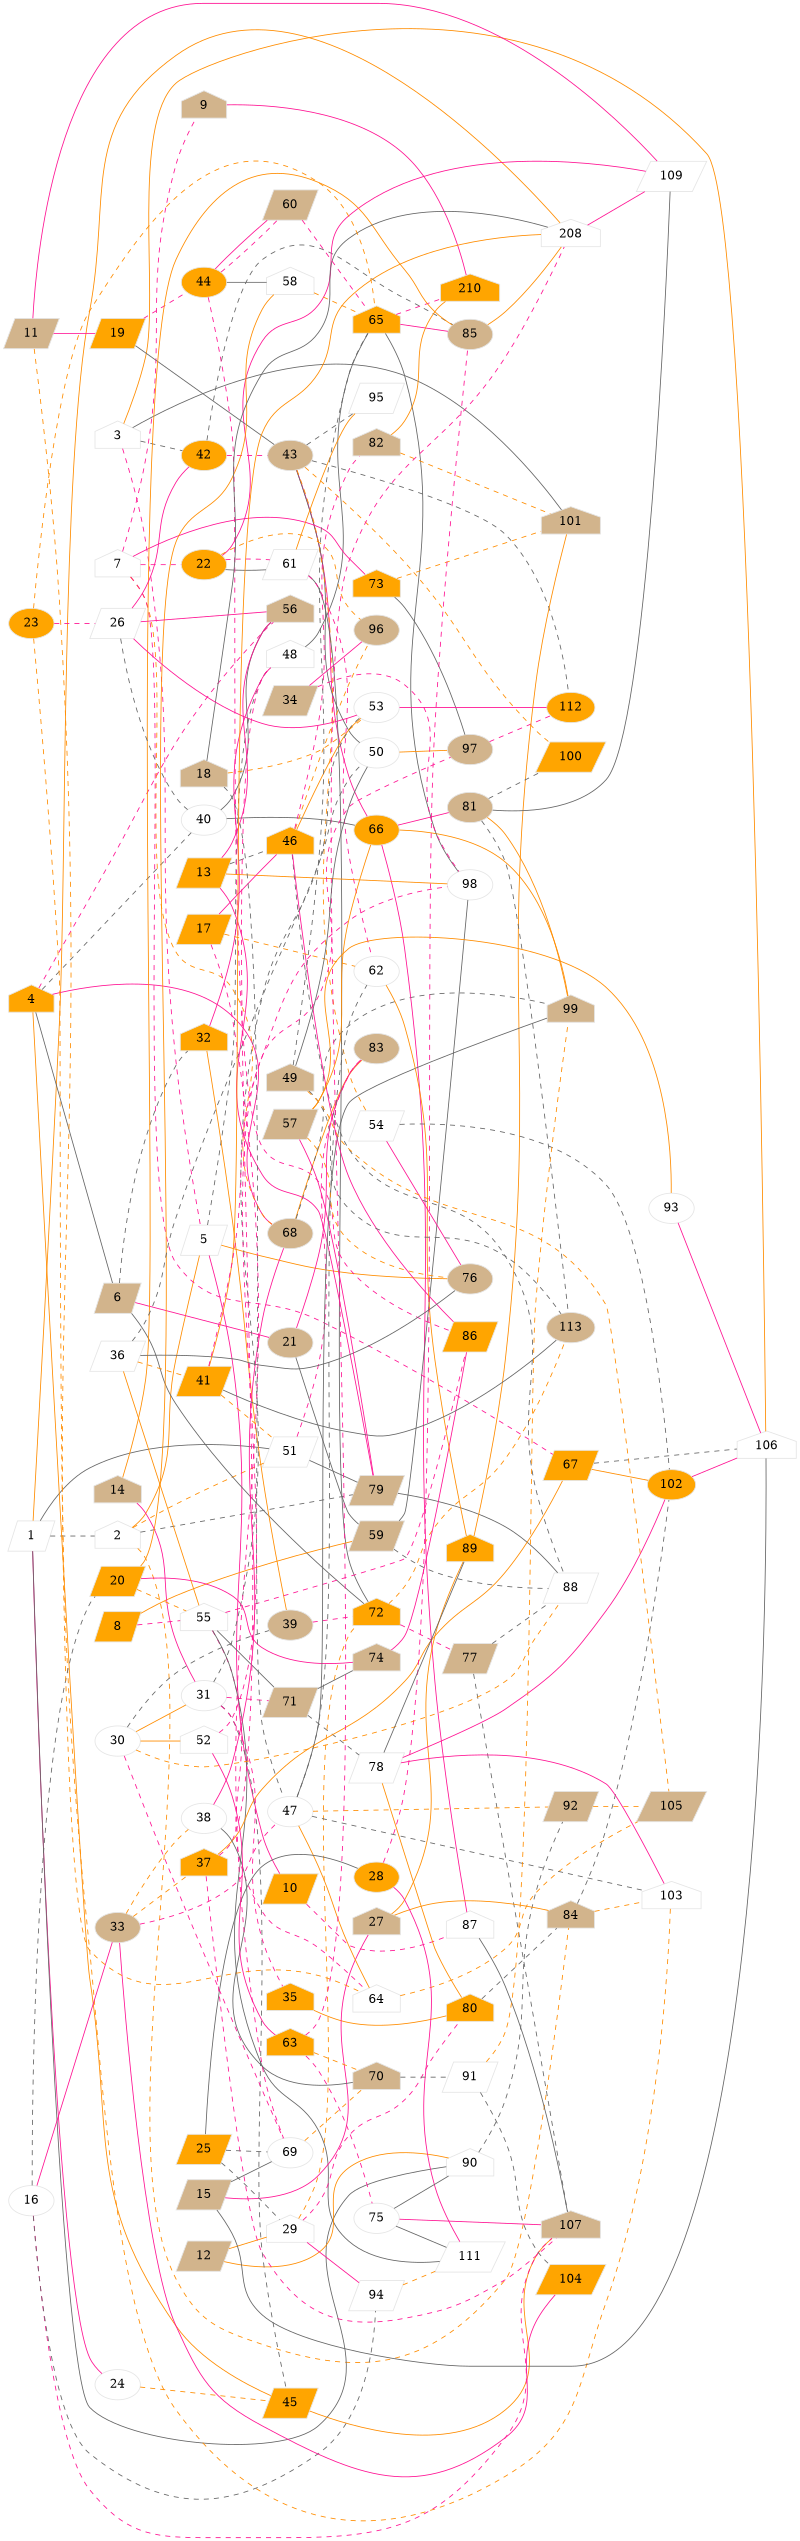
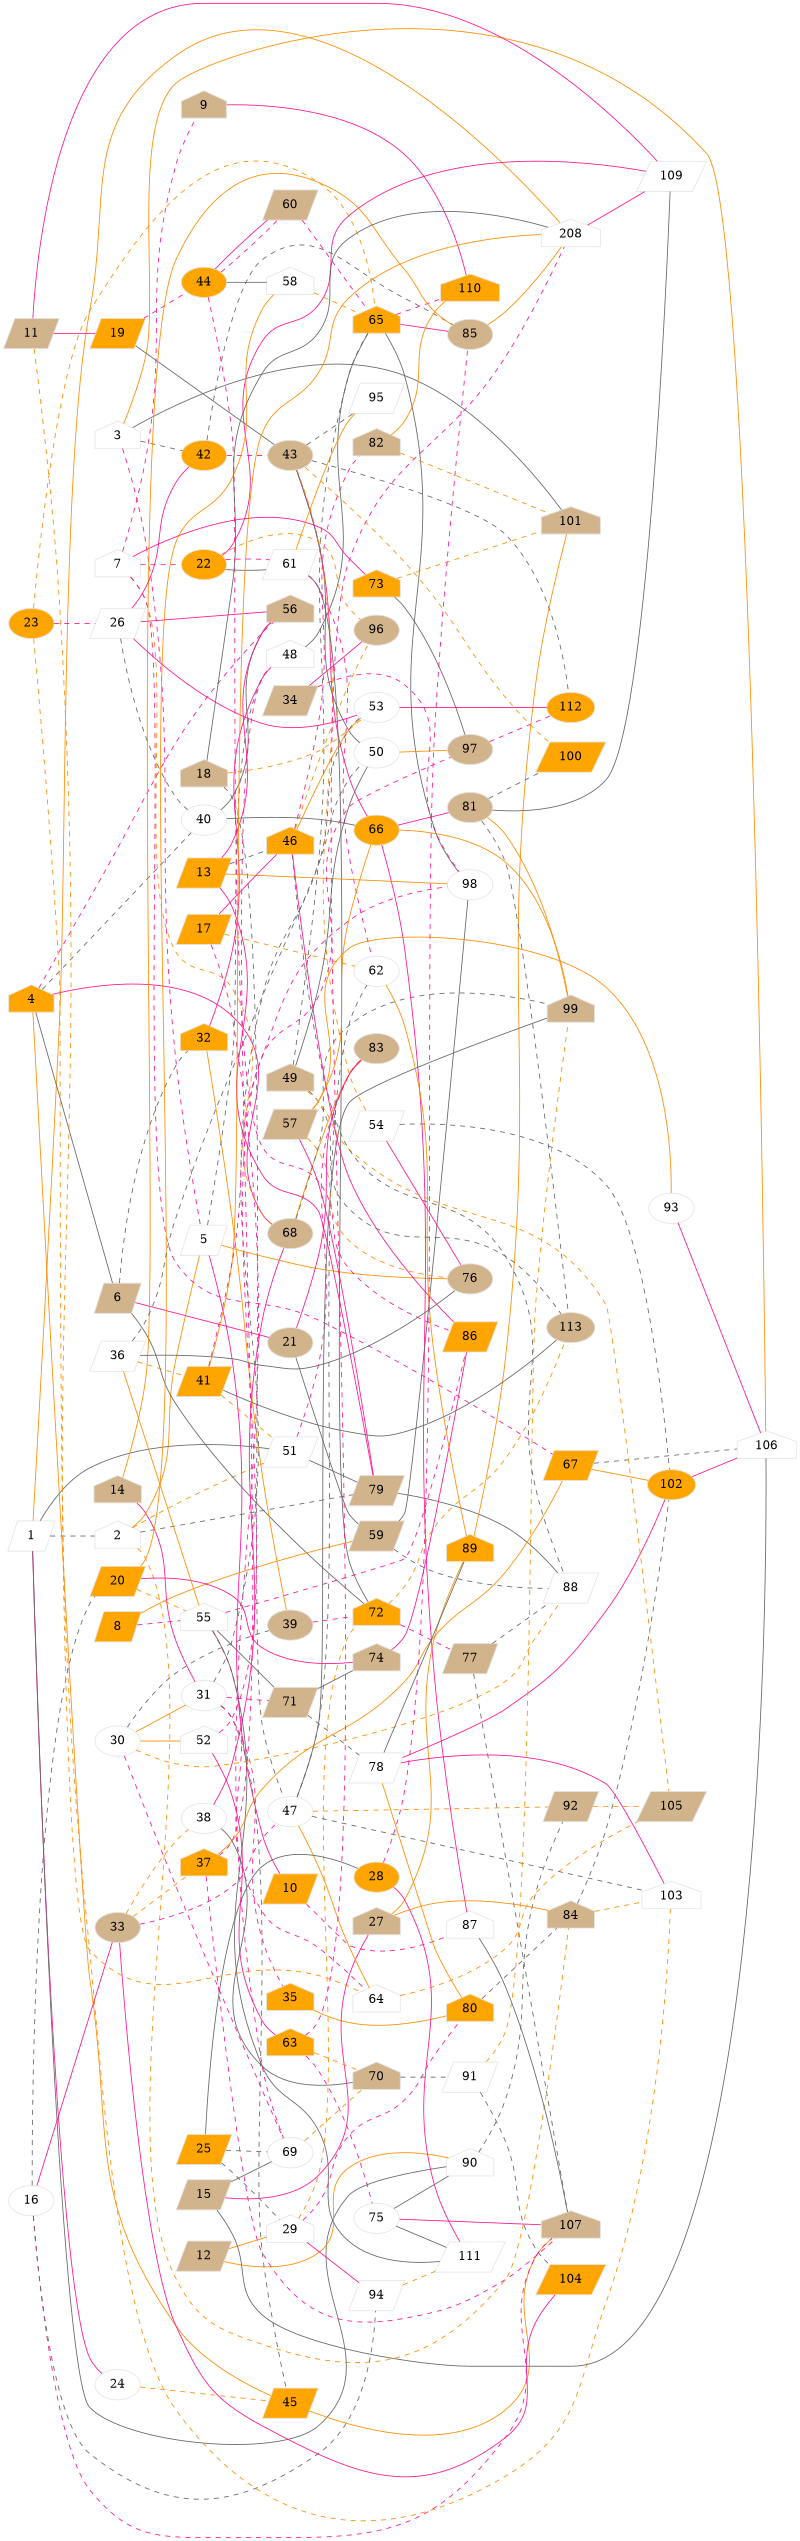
(470, 289) -> (470, 289)
